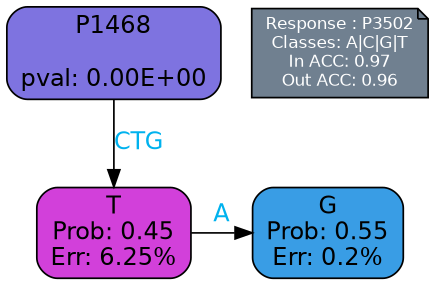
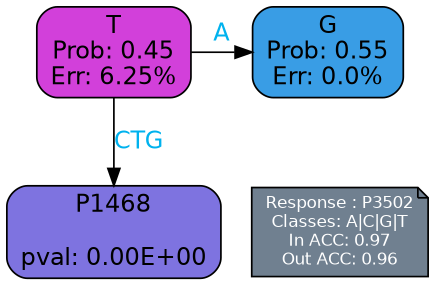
(114, 135) -> (114, 133)
(328, 233) -> (328, 52)
